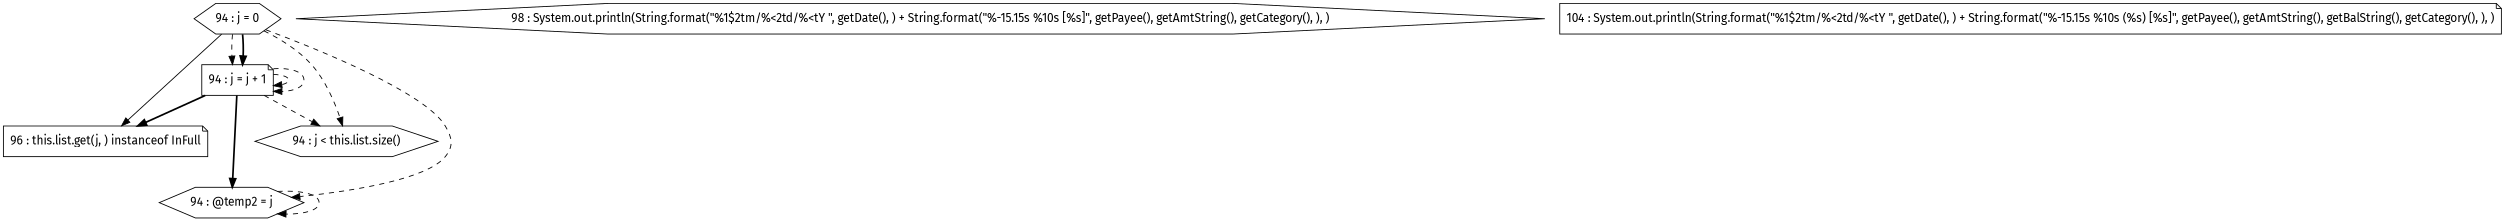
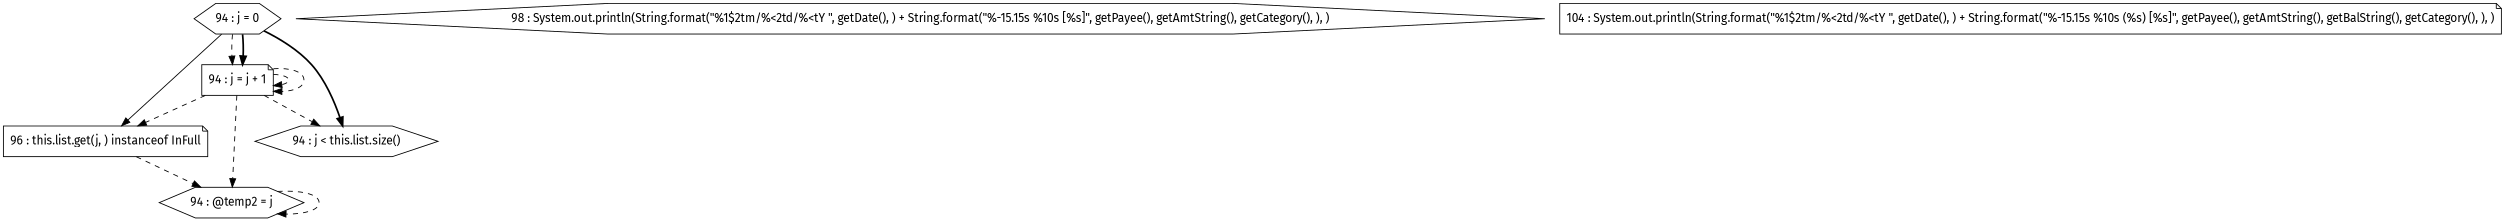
(312, 65) -> (312, 65)
(175, 109) -> (175, 109)
(439, 119) -> (165, 170)
(235, 137) -> (235, 137)
